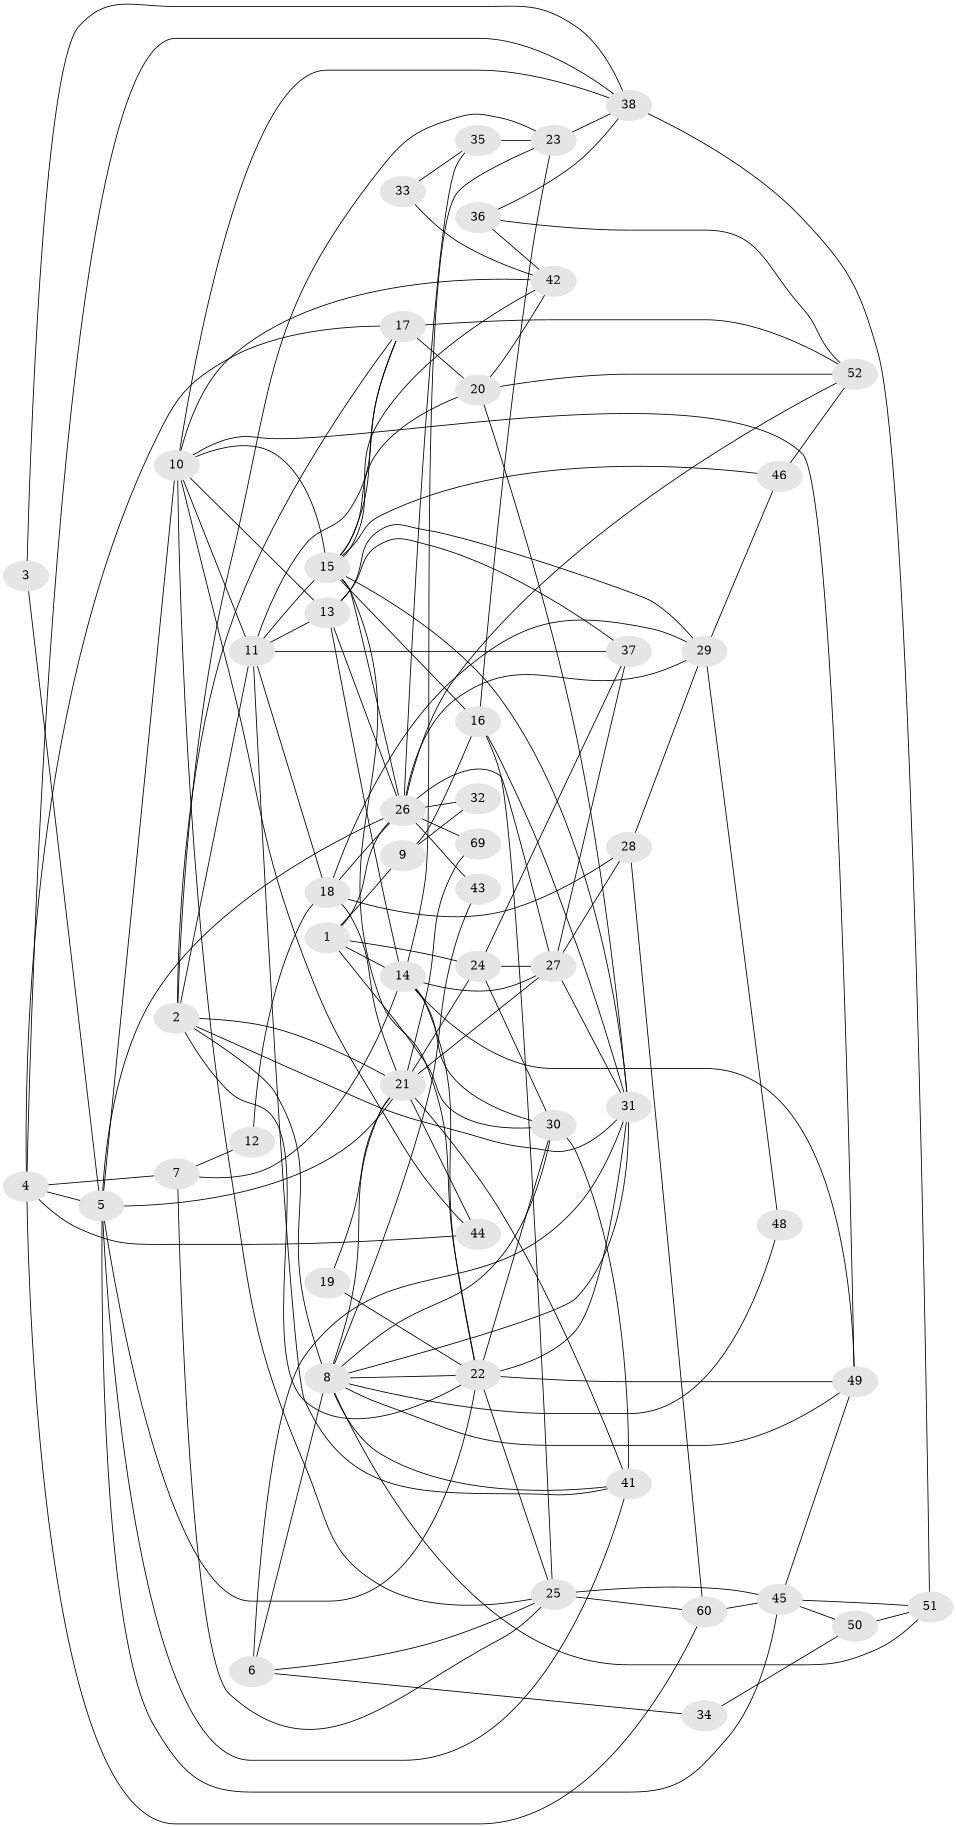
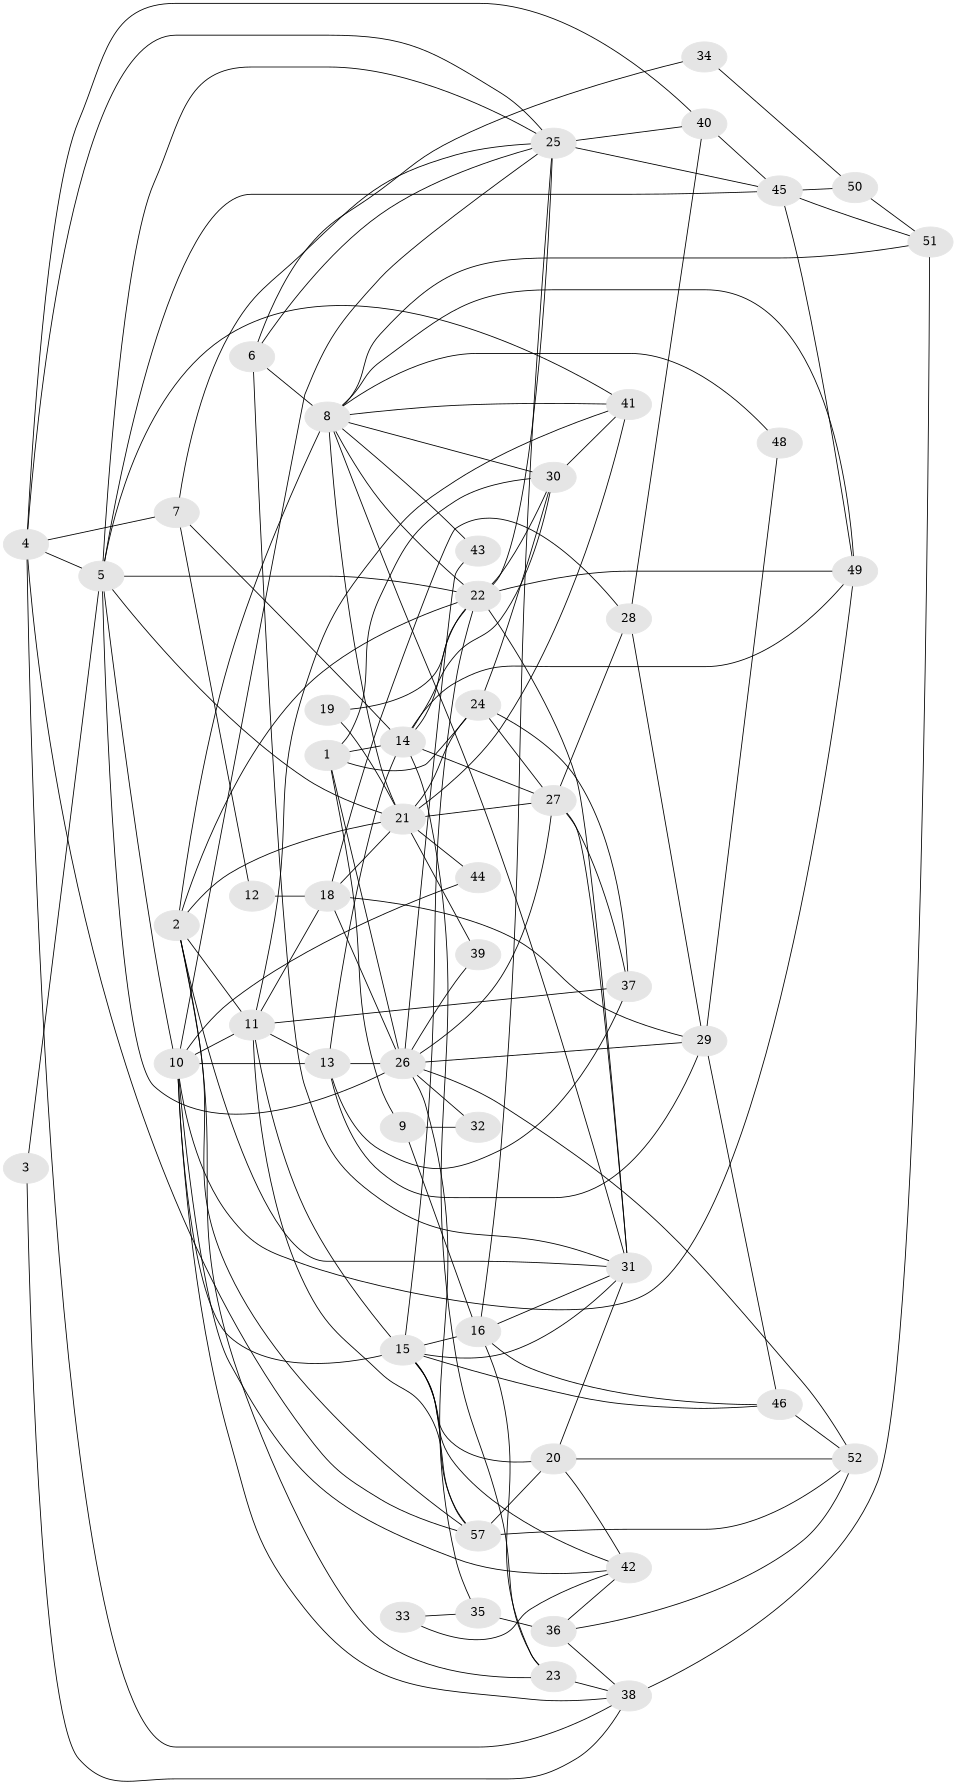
(516, 141) -> (512, 1621)
none -> (168, 146)
(403, 326) -> (478, 1536)
(382, 724) -> none
(478, 844) -> (478, 955)
(231, 1244) -> (123, 78)
none -> (619, 1393)
(704, 1612) -> (704, 124)
